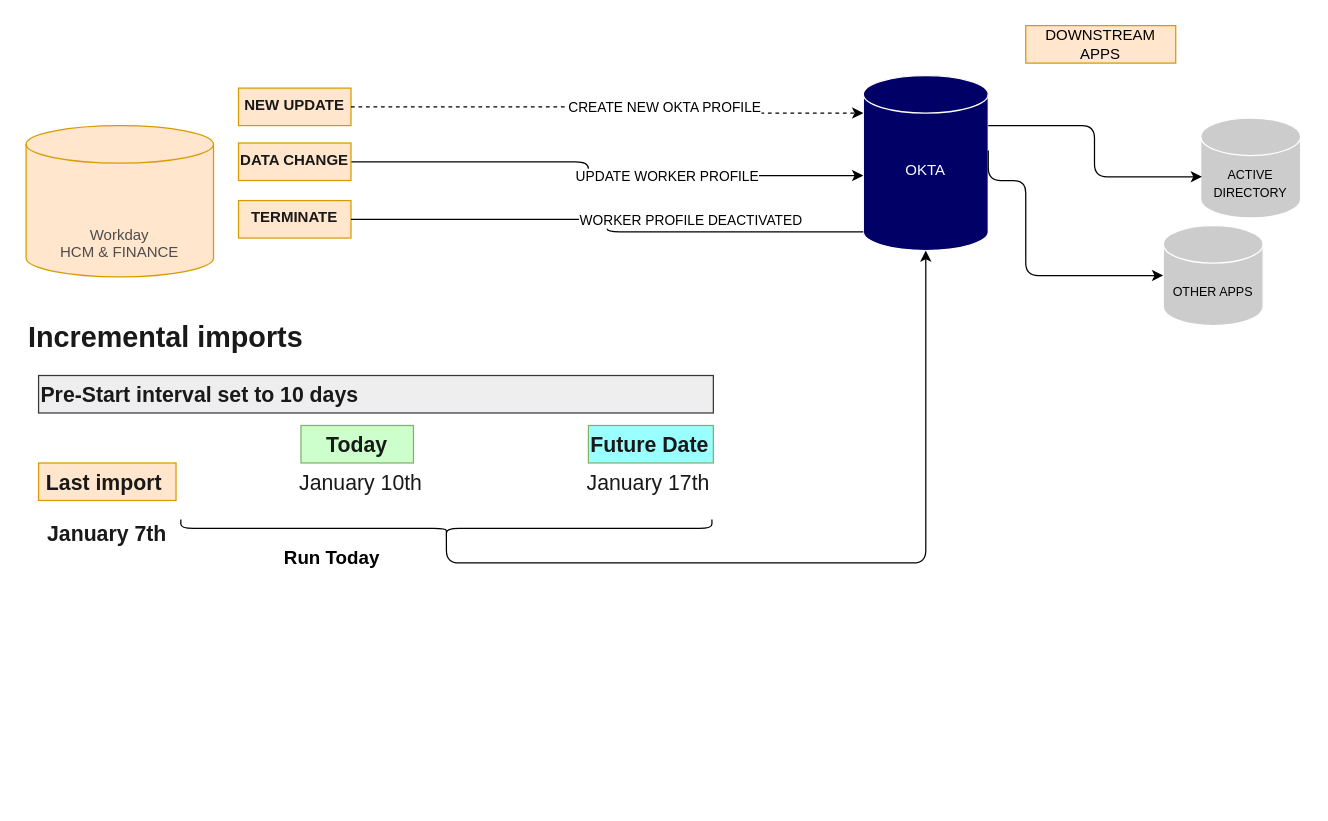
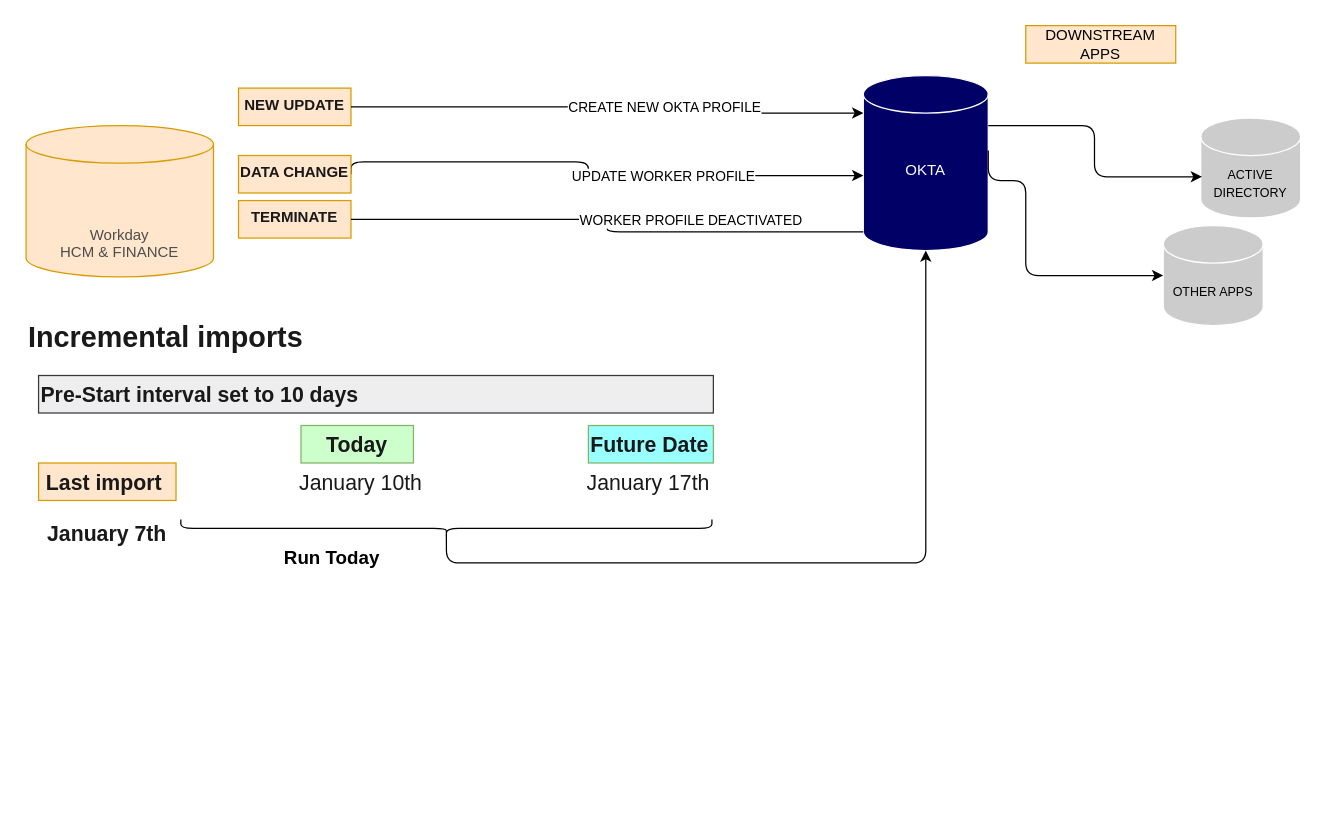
(461, 107) -> (461, 107)
(294, 162) -> (294, 174)
